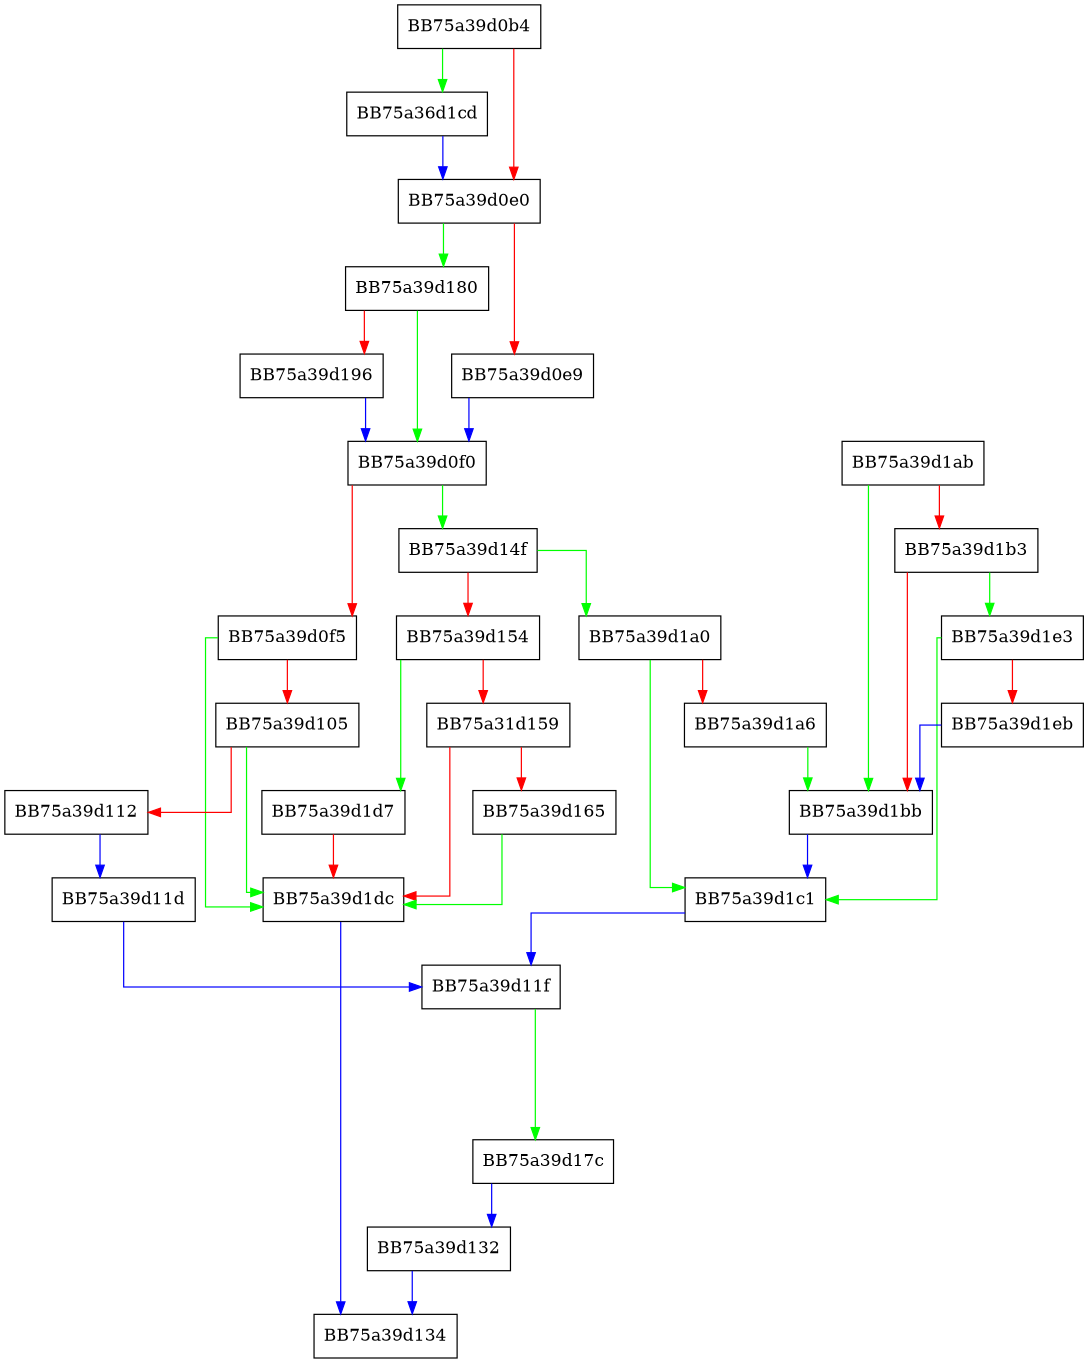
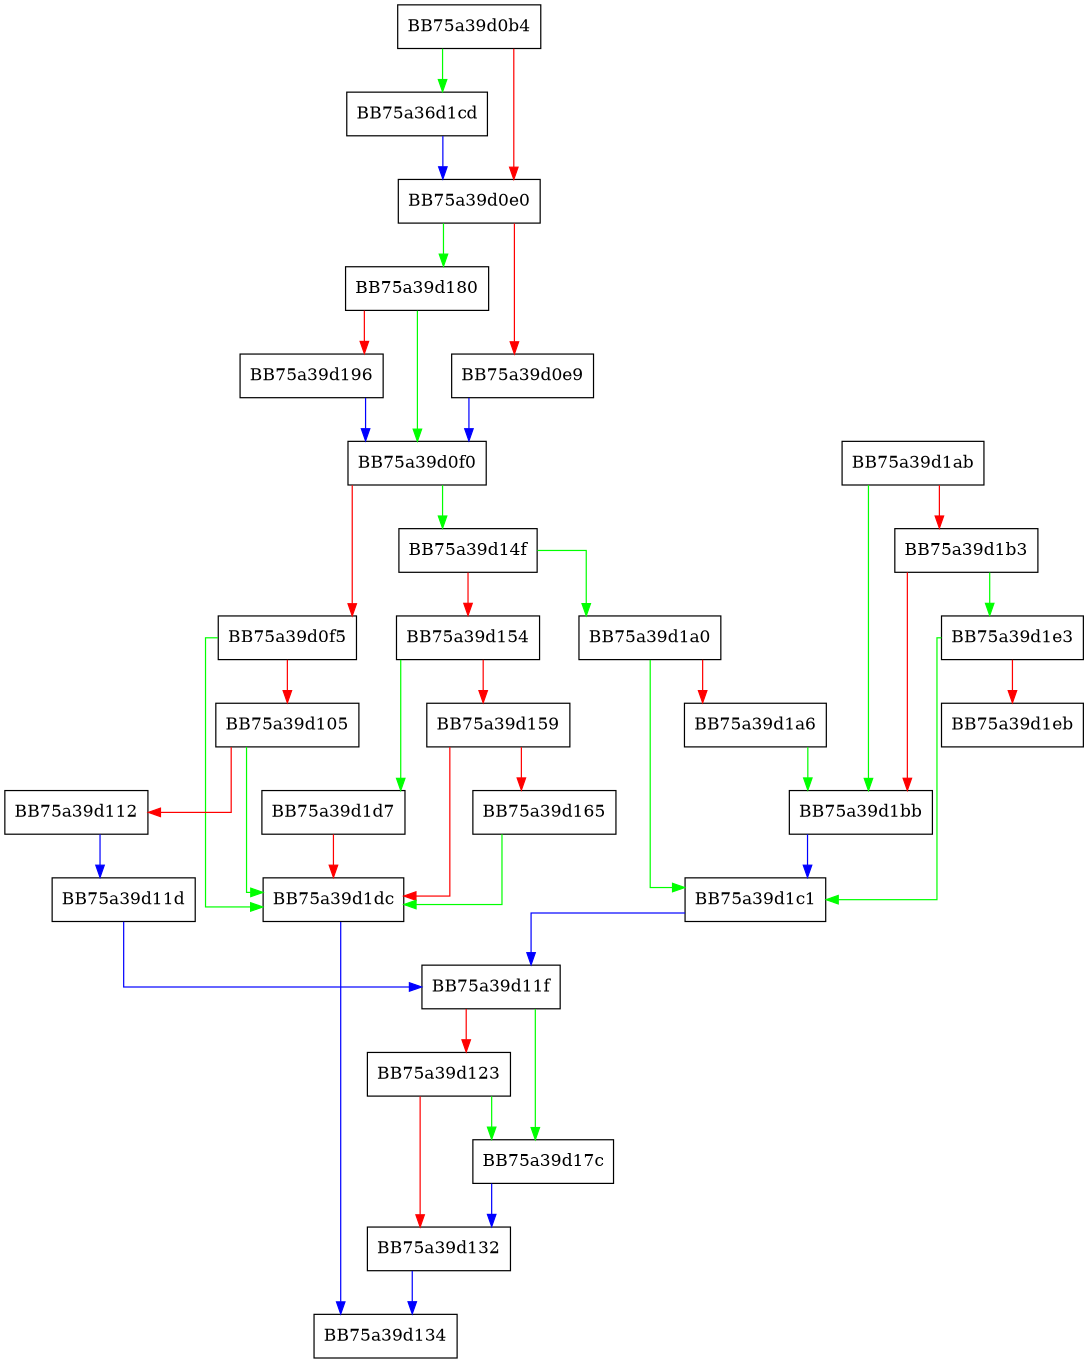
(498, 725) -> (498, 725)
(920, 741) -> none
none -> (439, 1074)
